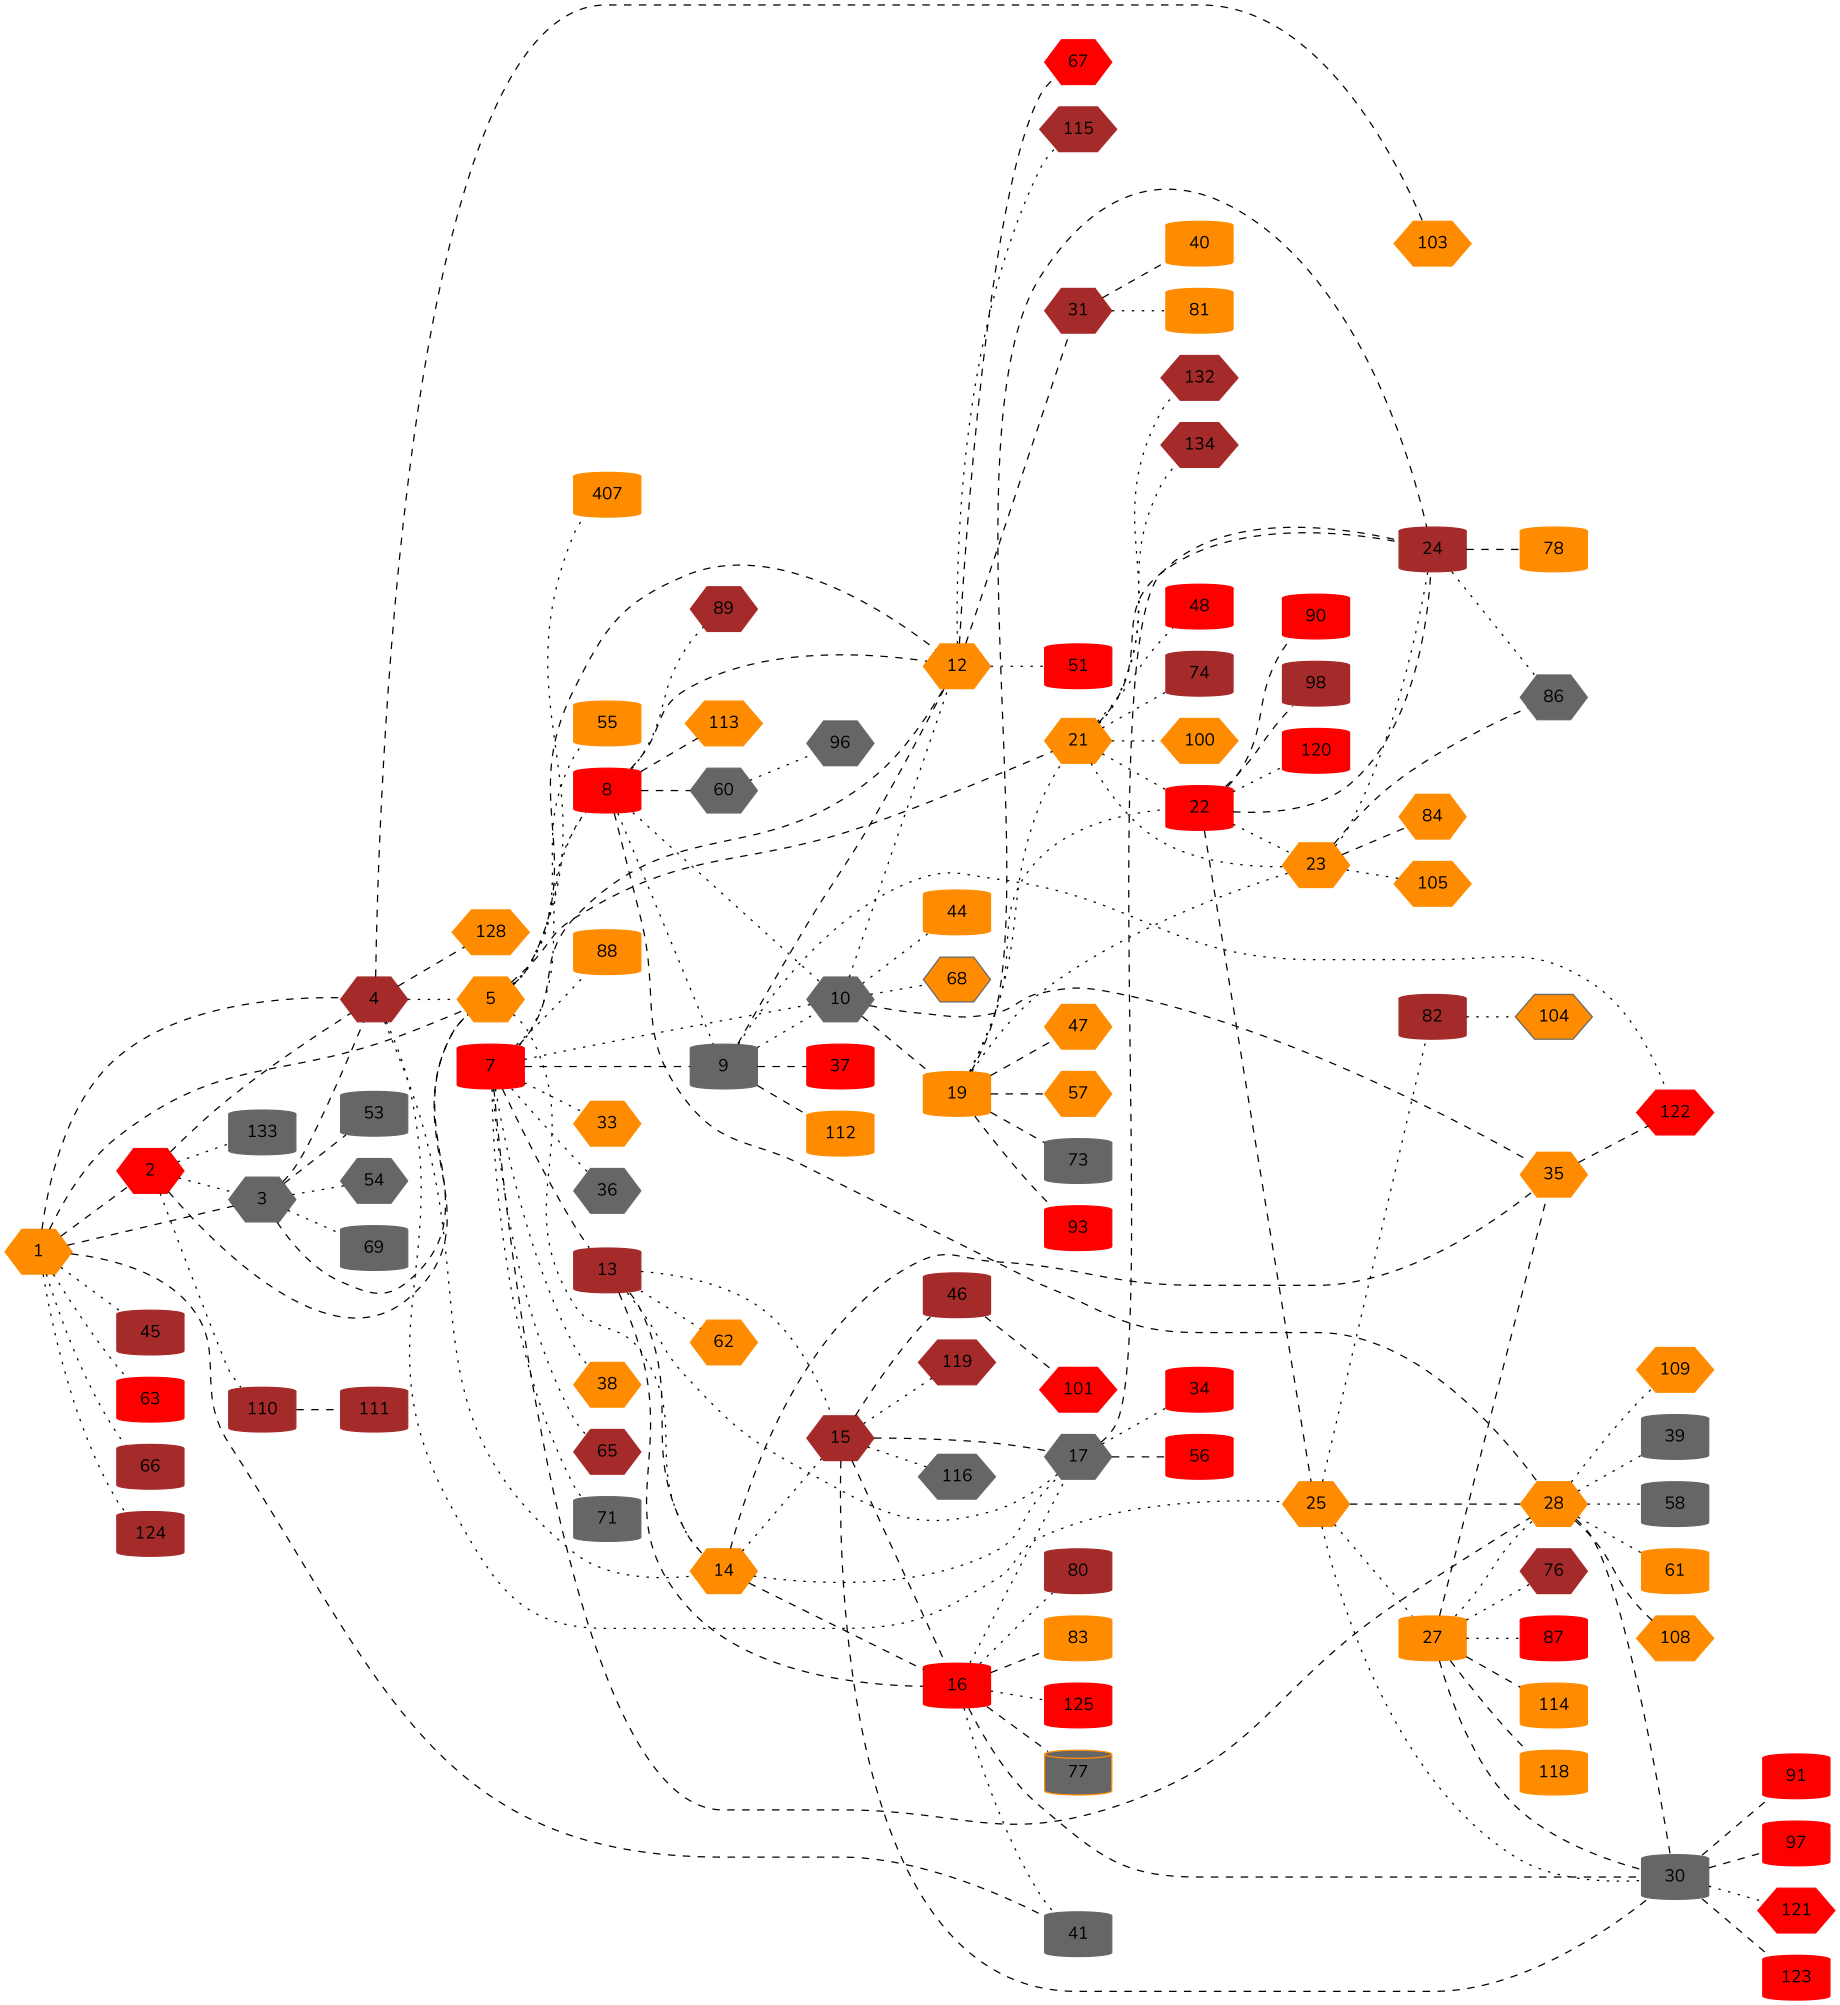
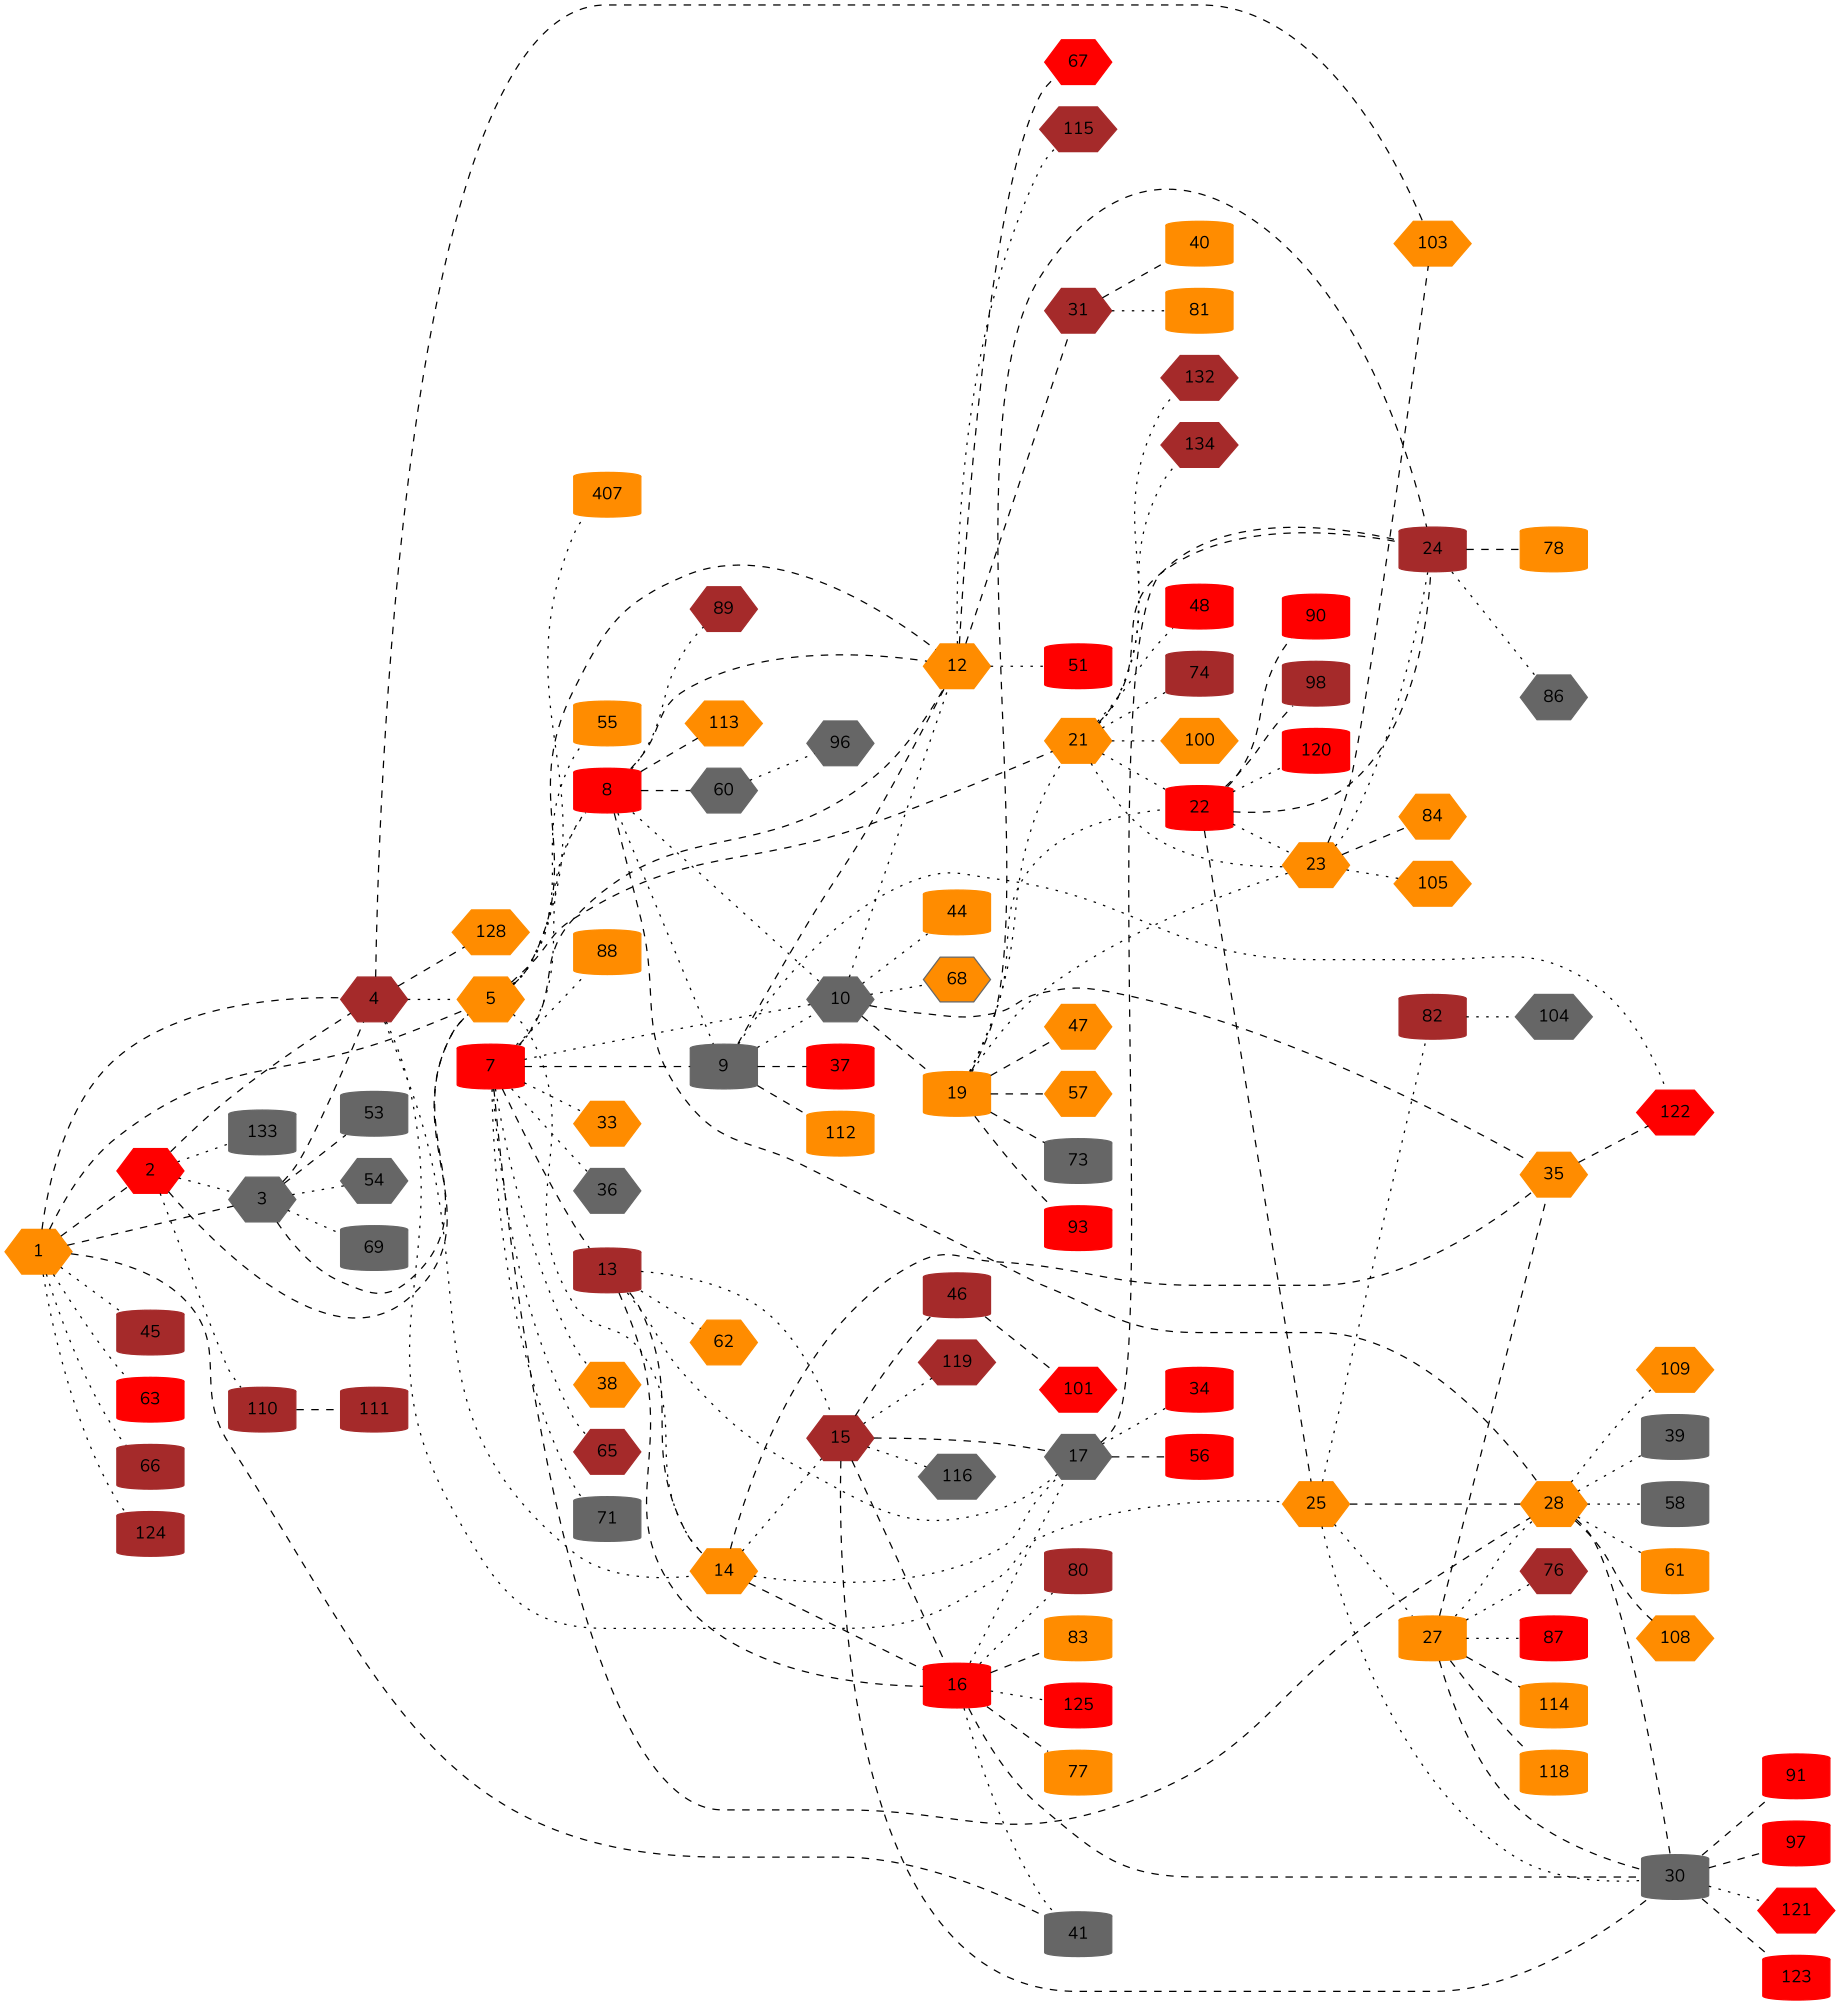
(1422, 764) -> (1387, 556)
(1554, 1017) -> (1554, 1017)
(1078, 1773) -> (1078, 1773)
